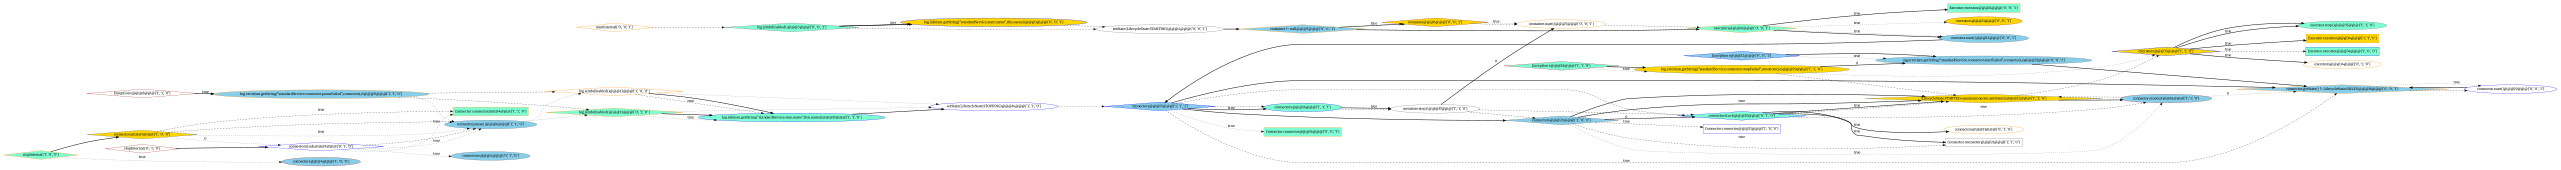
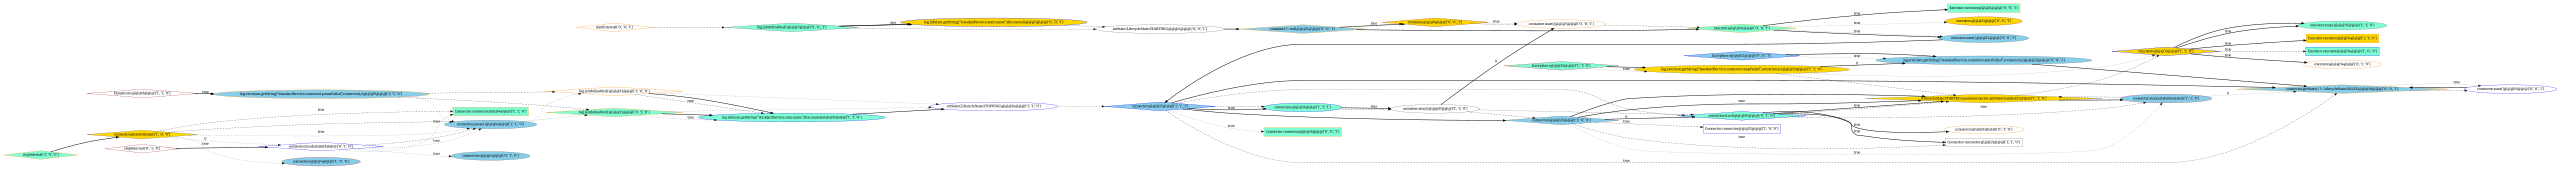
(170, 161) -> (227, 157)
